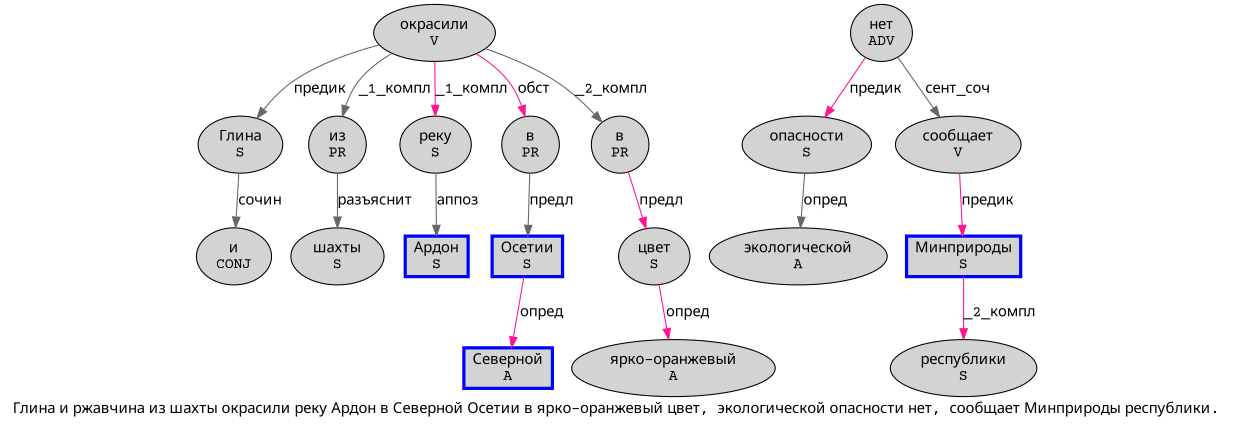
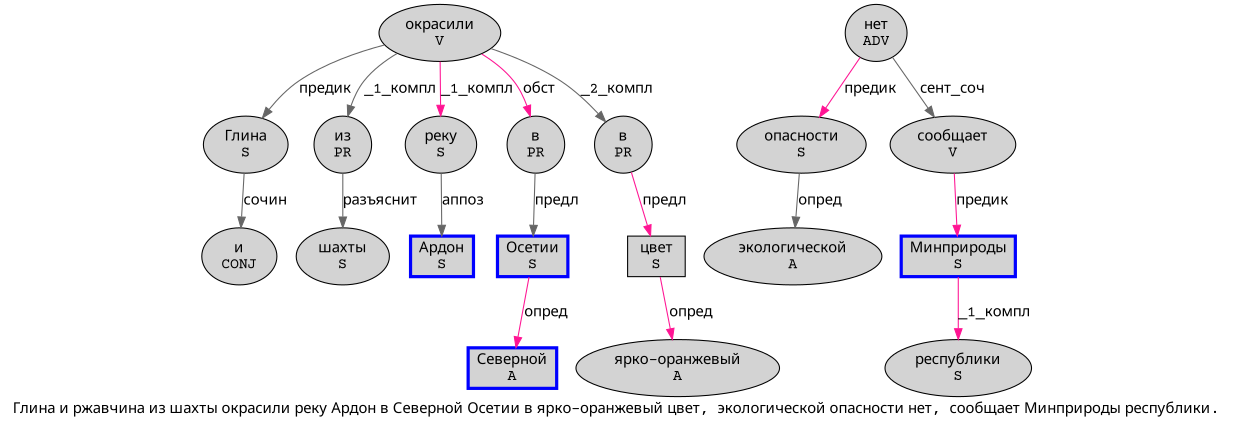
(654, 256) -> (656, 256)
(1000, 312) -> (995, 312)
